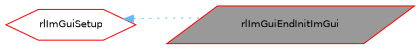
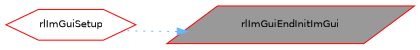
(169, 18) -> (150, 31)
